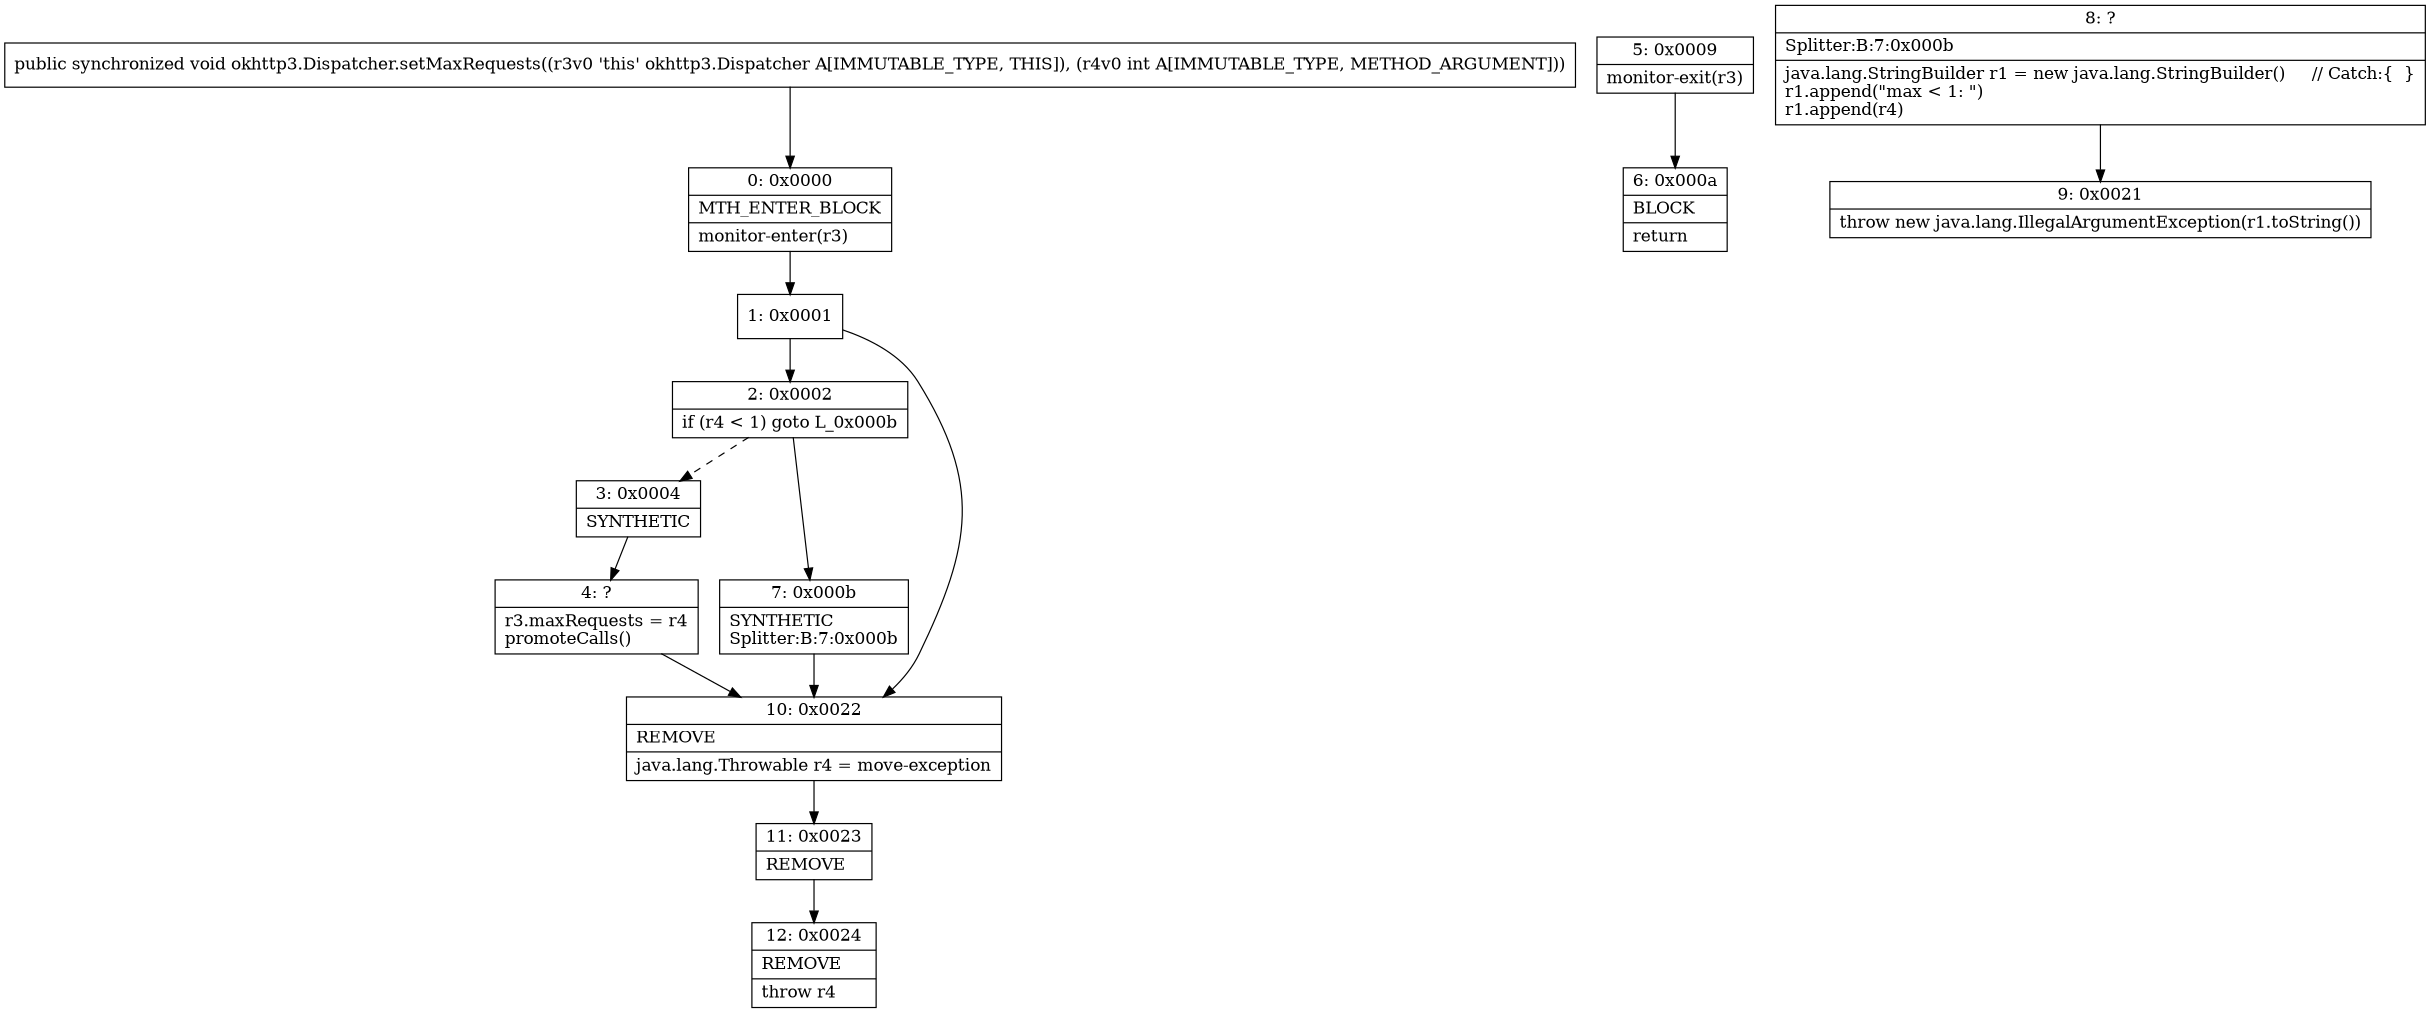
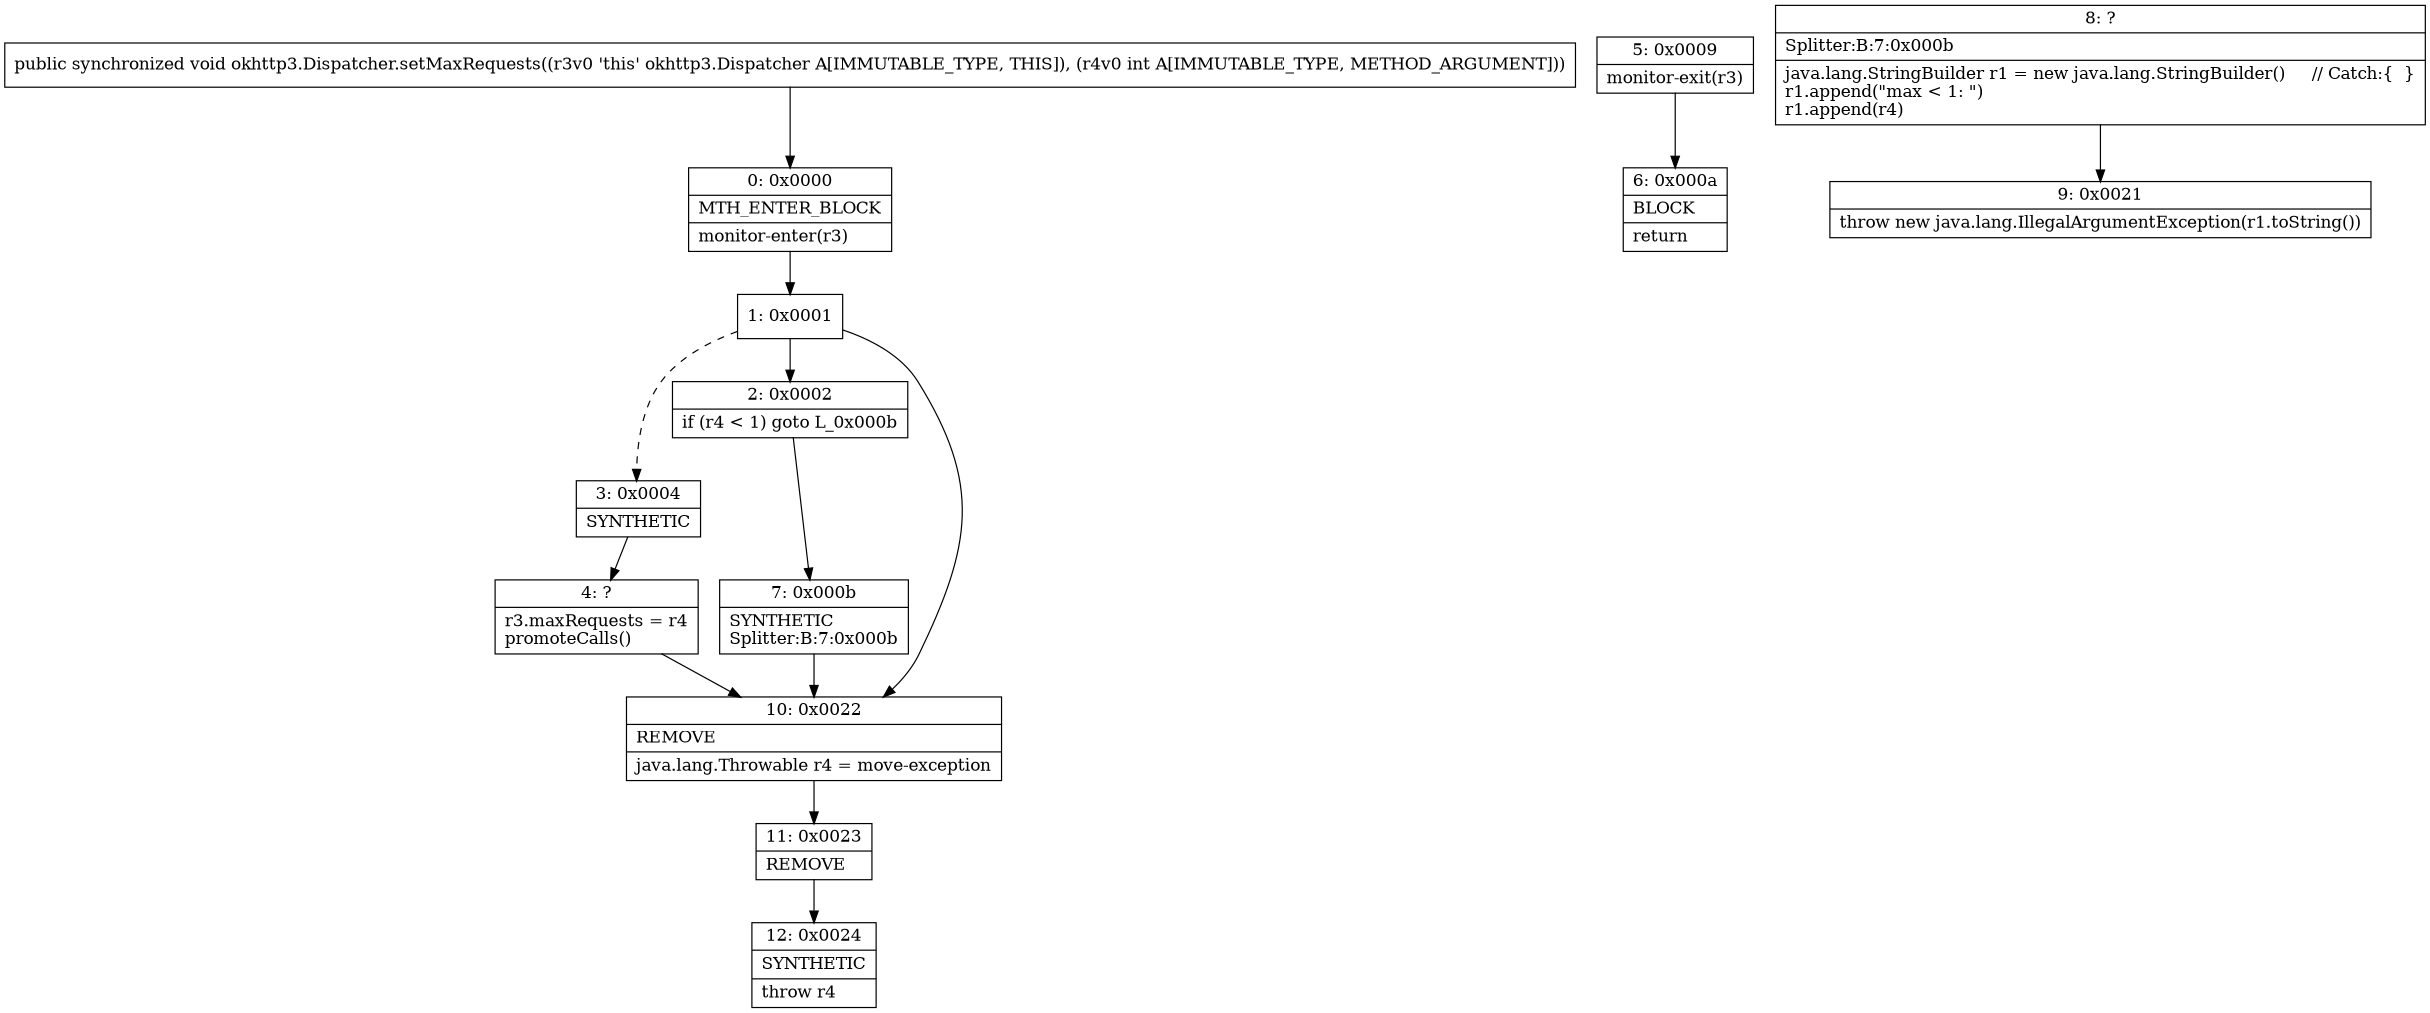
(719, 456) -> (661, 382)
(801, 964) -> (814, 964)
